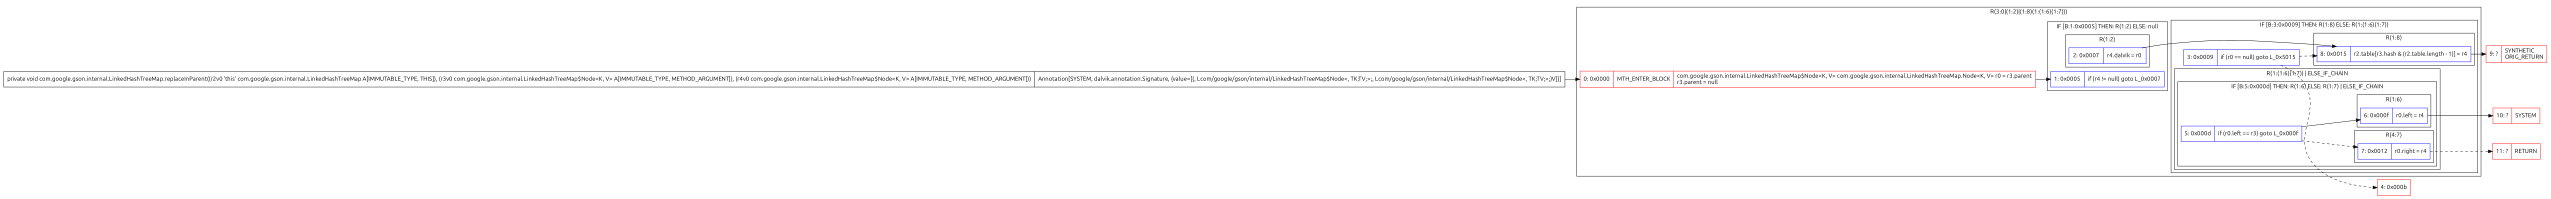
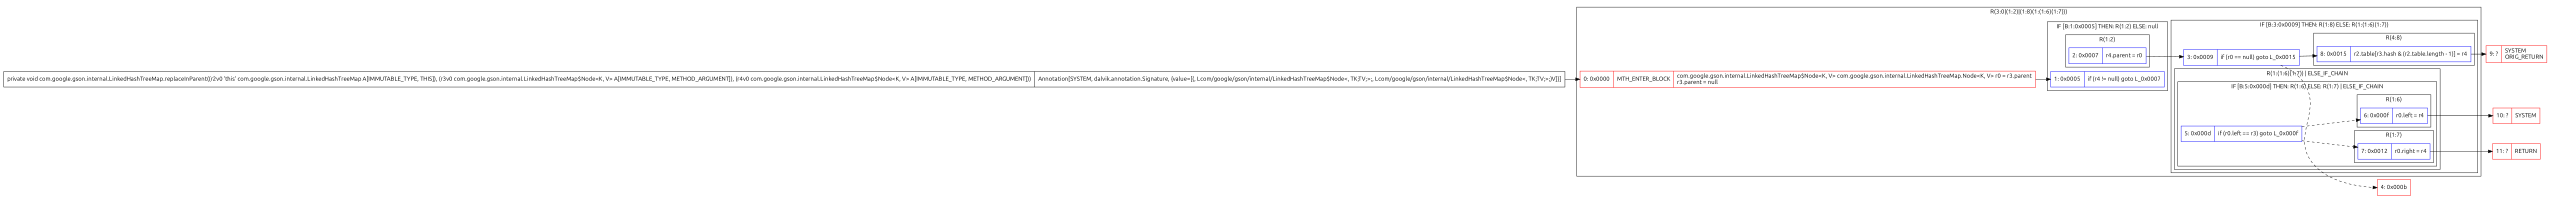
(2394, 38) -> (2394, 38)
(2237, 40) -> (2163, 56)
(2520, 51) -> (2516, 51)
(2124, 56) -> (2124, 56)
(2306, 56) -> (2306, 56)
(2258, 57) -> (2258, 57)
(2329, 123) -> (2329, 123)
(2394, 135) -> (2394, 135)
(2459, 151) -> (2459, 151)
